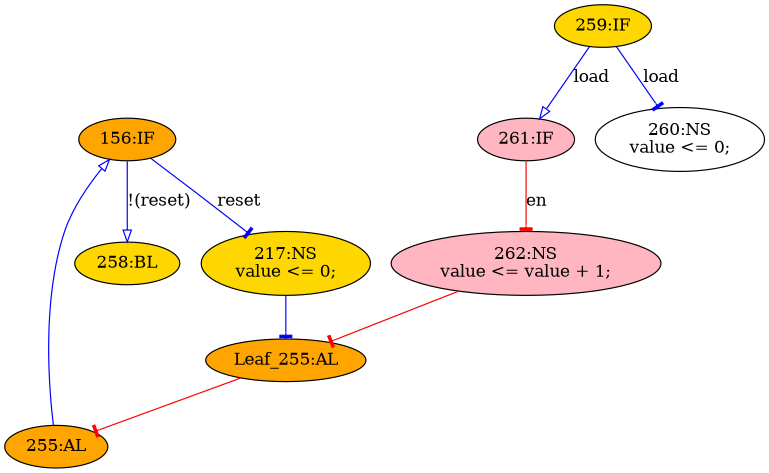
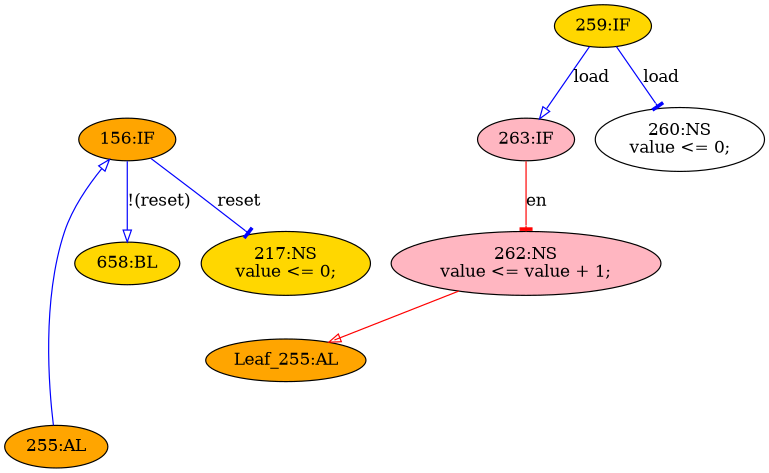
(526, 139) -> (526, 139)
(127, 263) -> (127, 263)
(286, 314) -> none
(397, 316) -> (397, 316)
(170, 404) -> none
